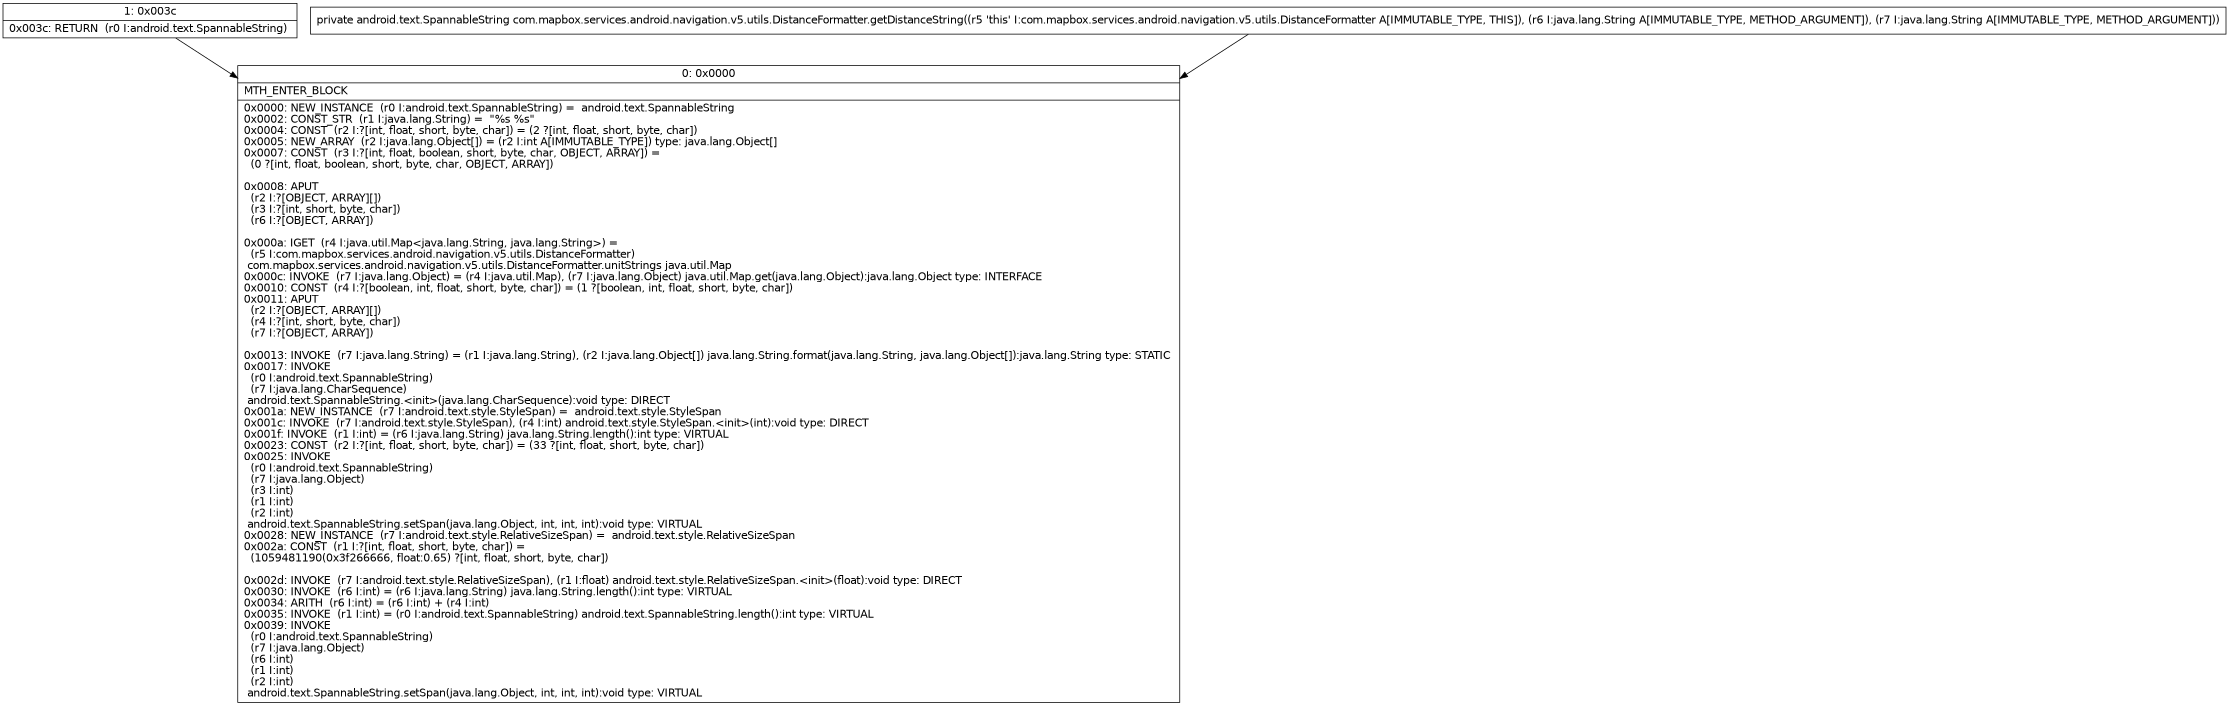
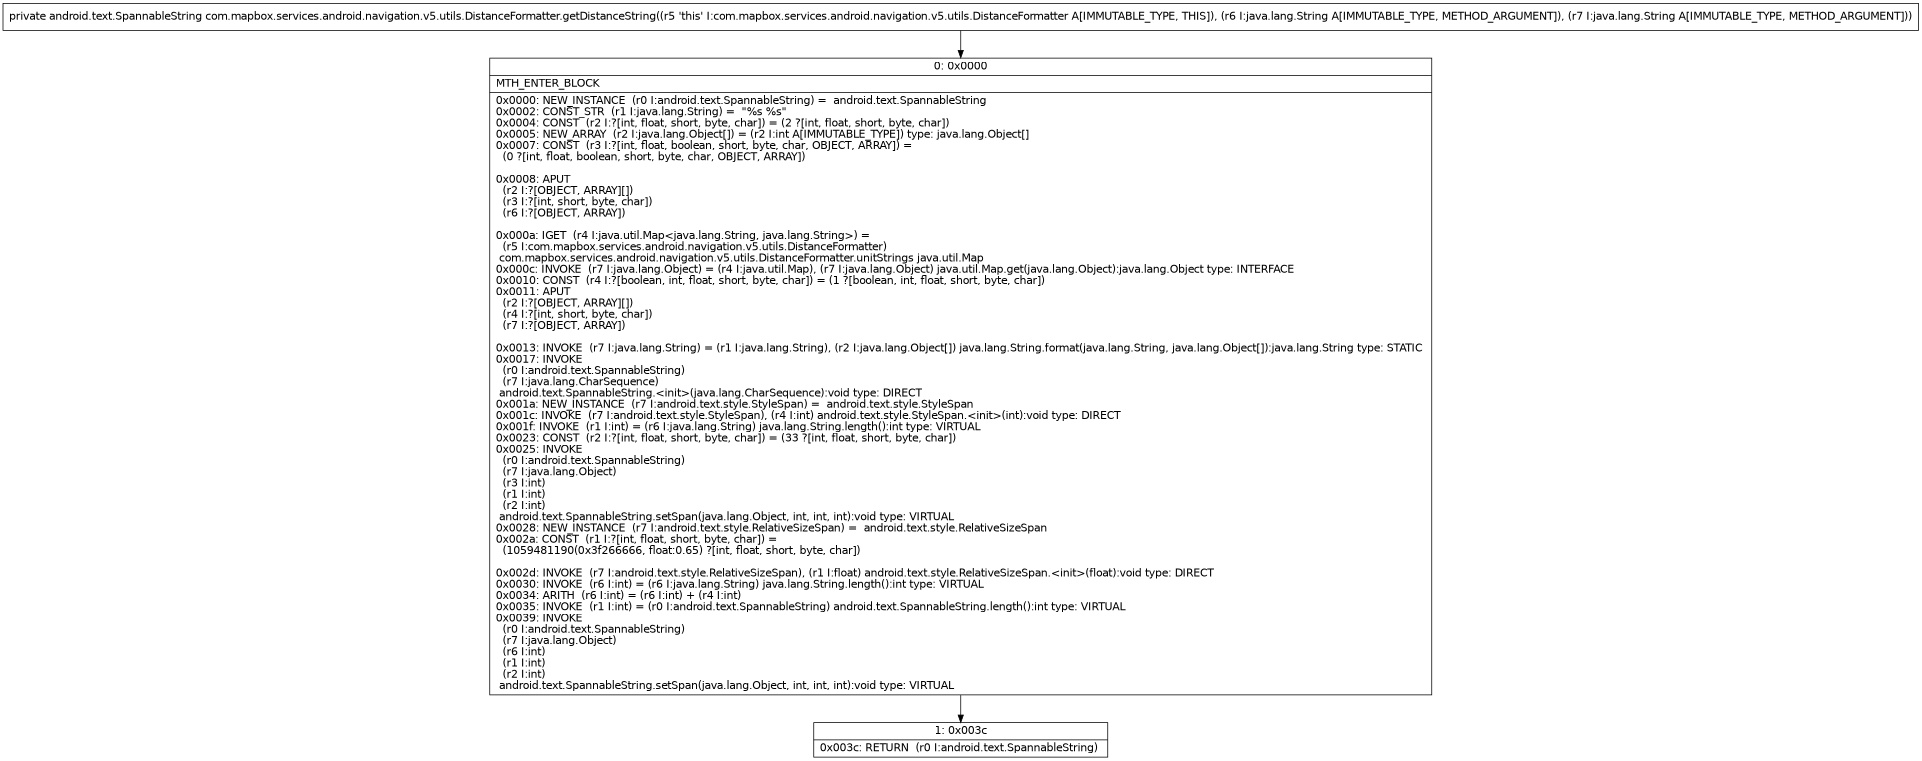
(204, 56) -> (961, 705)
